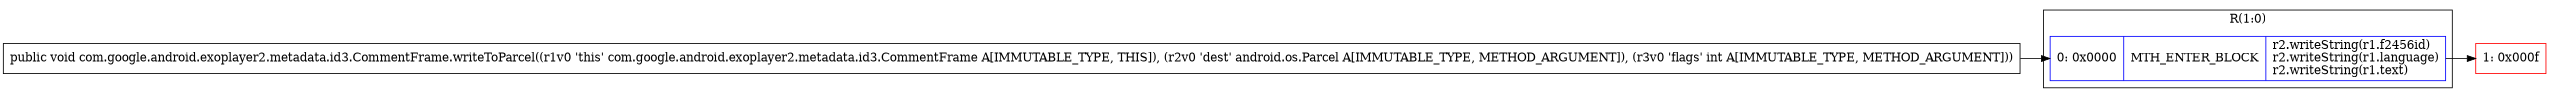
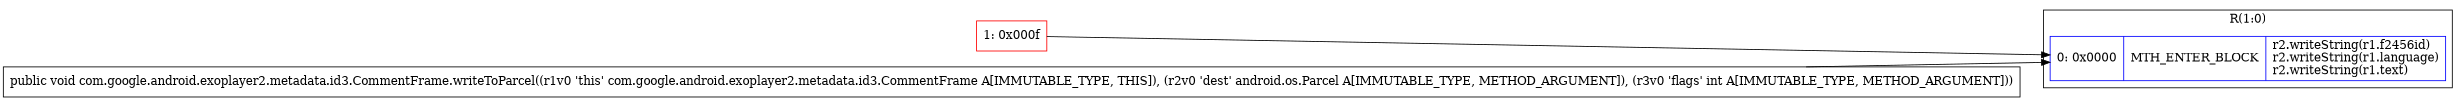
(2458, 59) -> (1544, 46)
